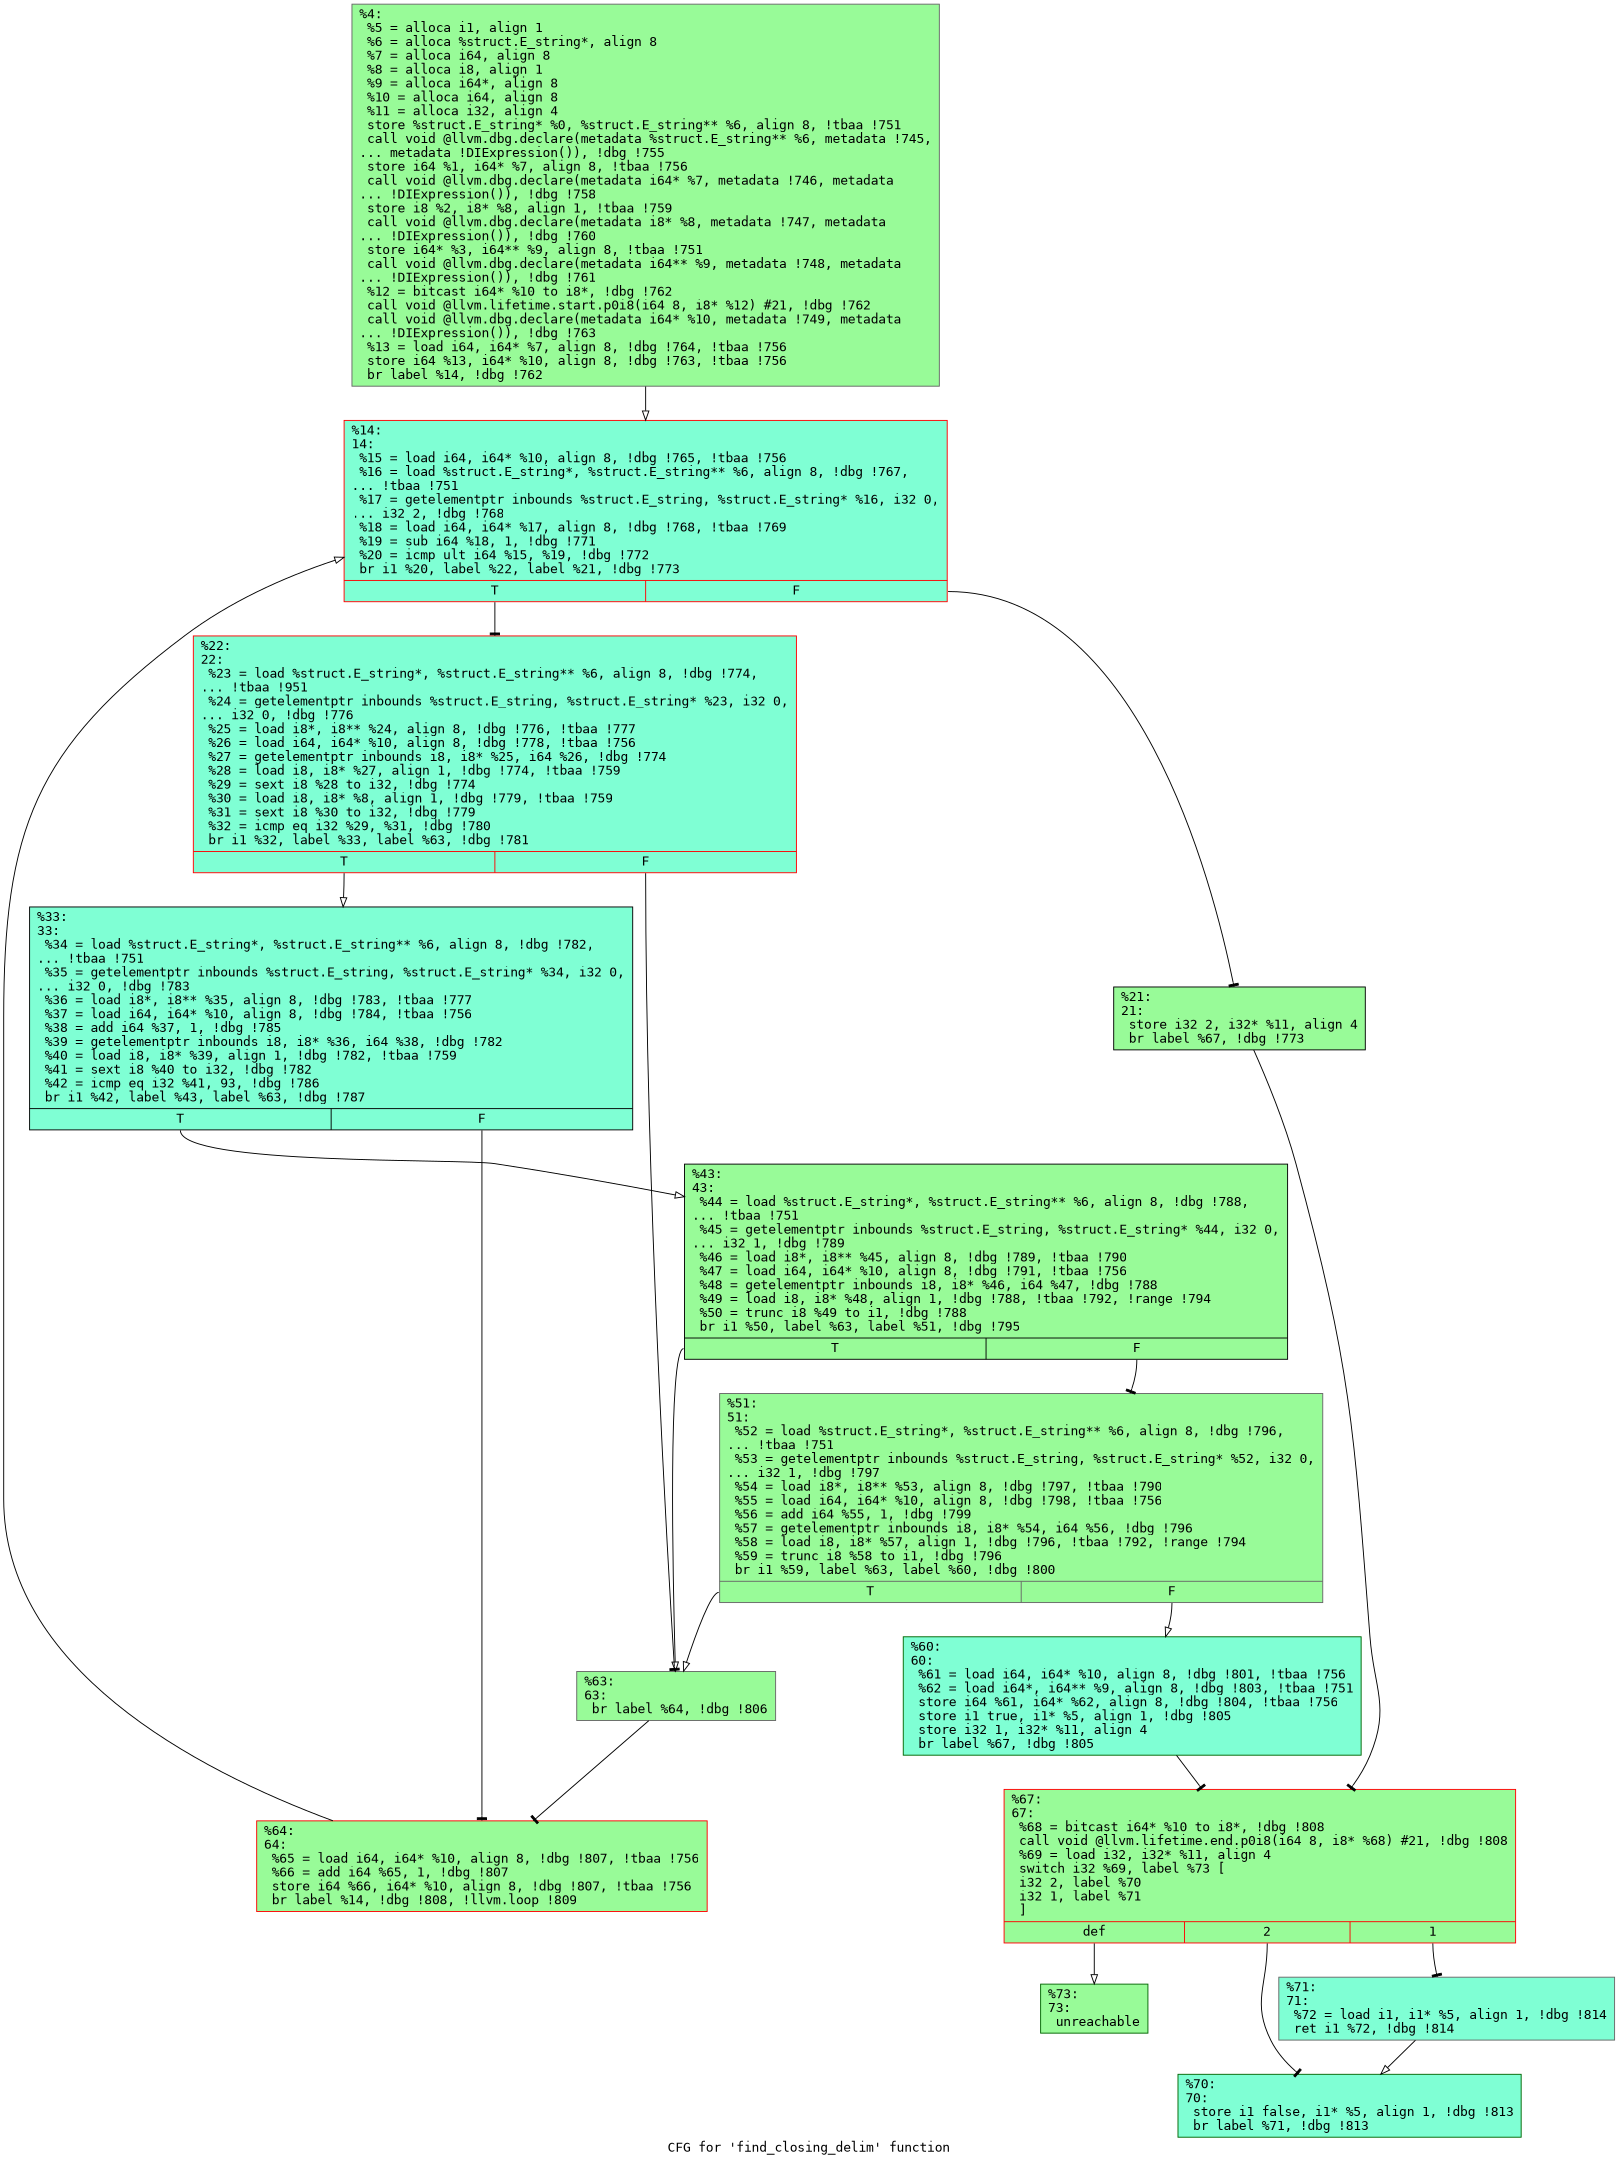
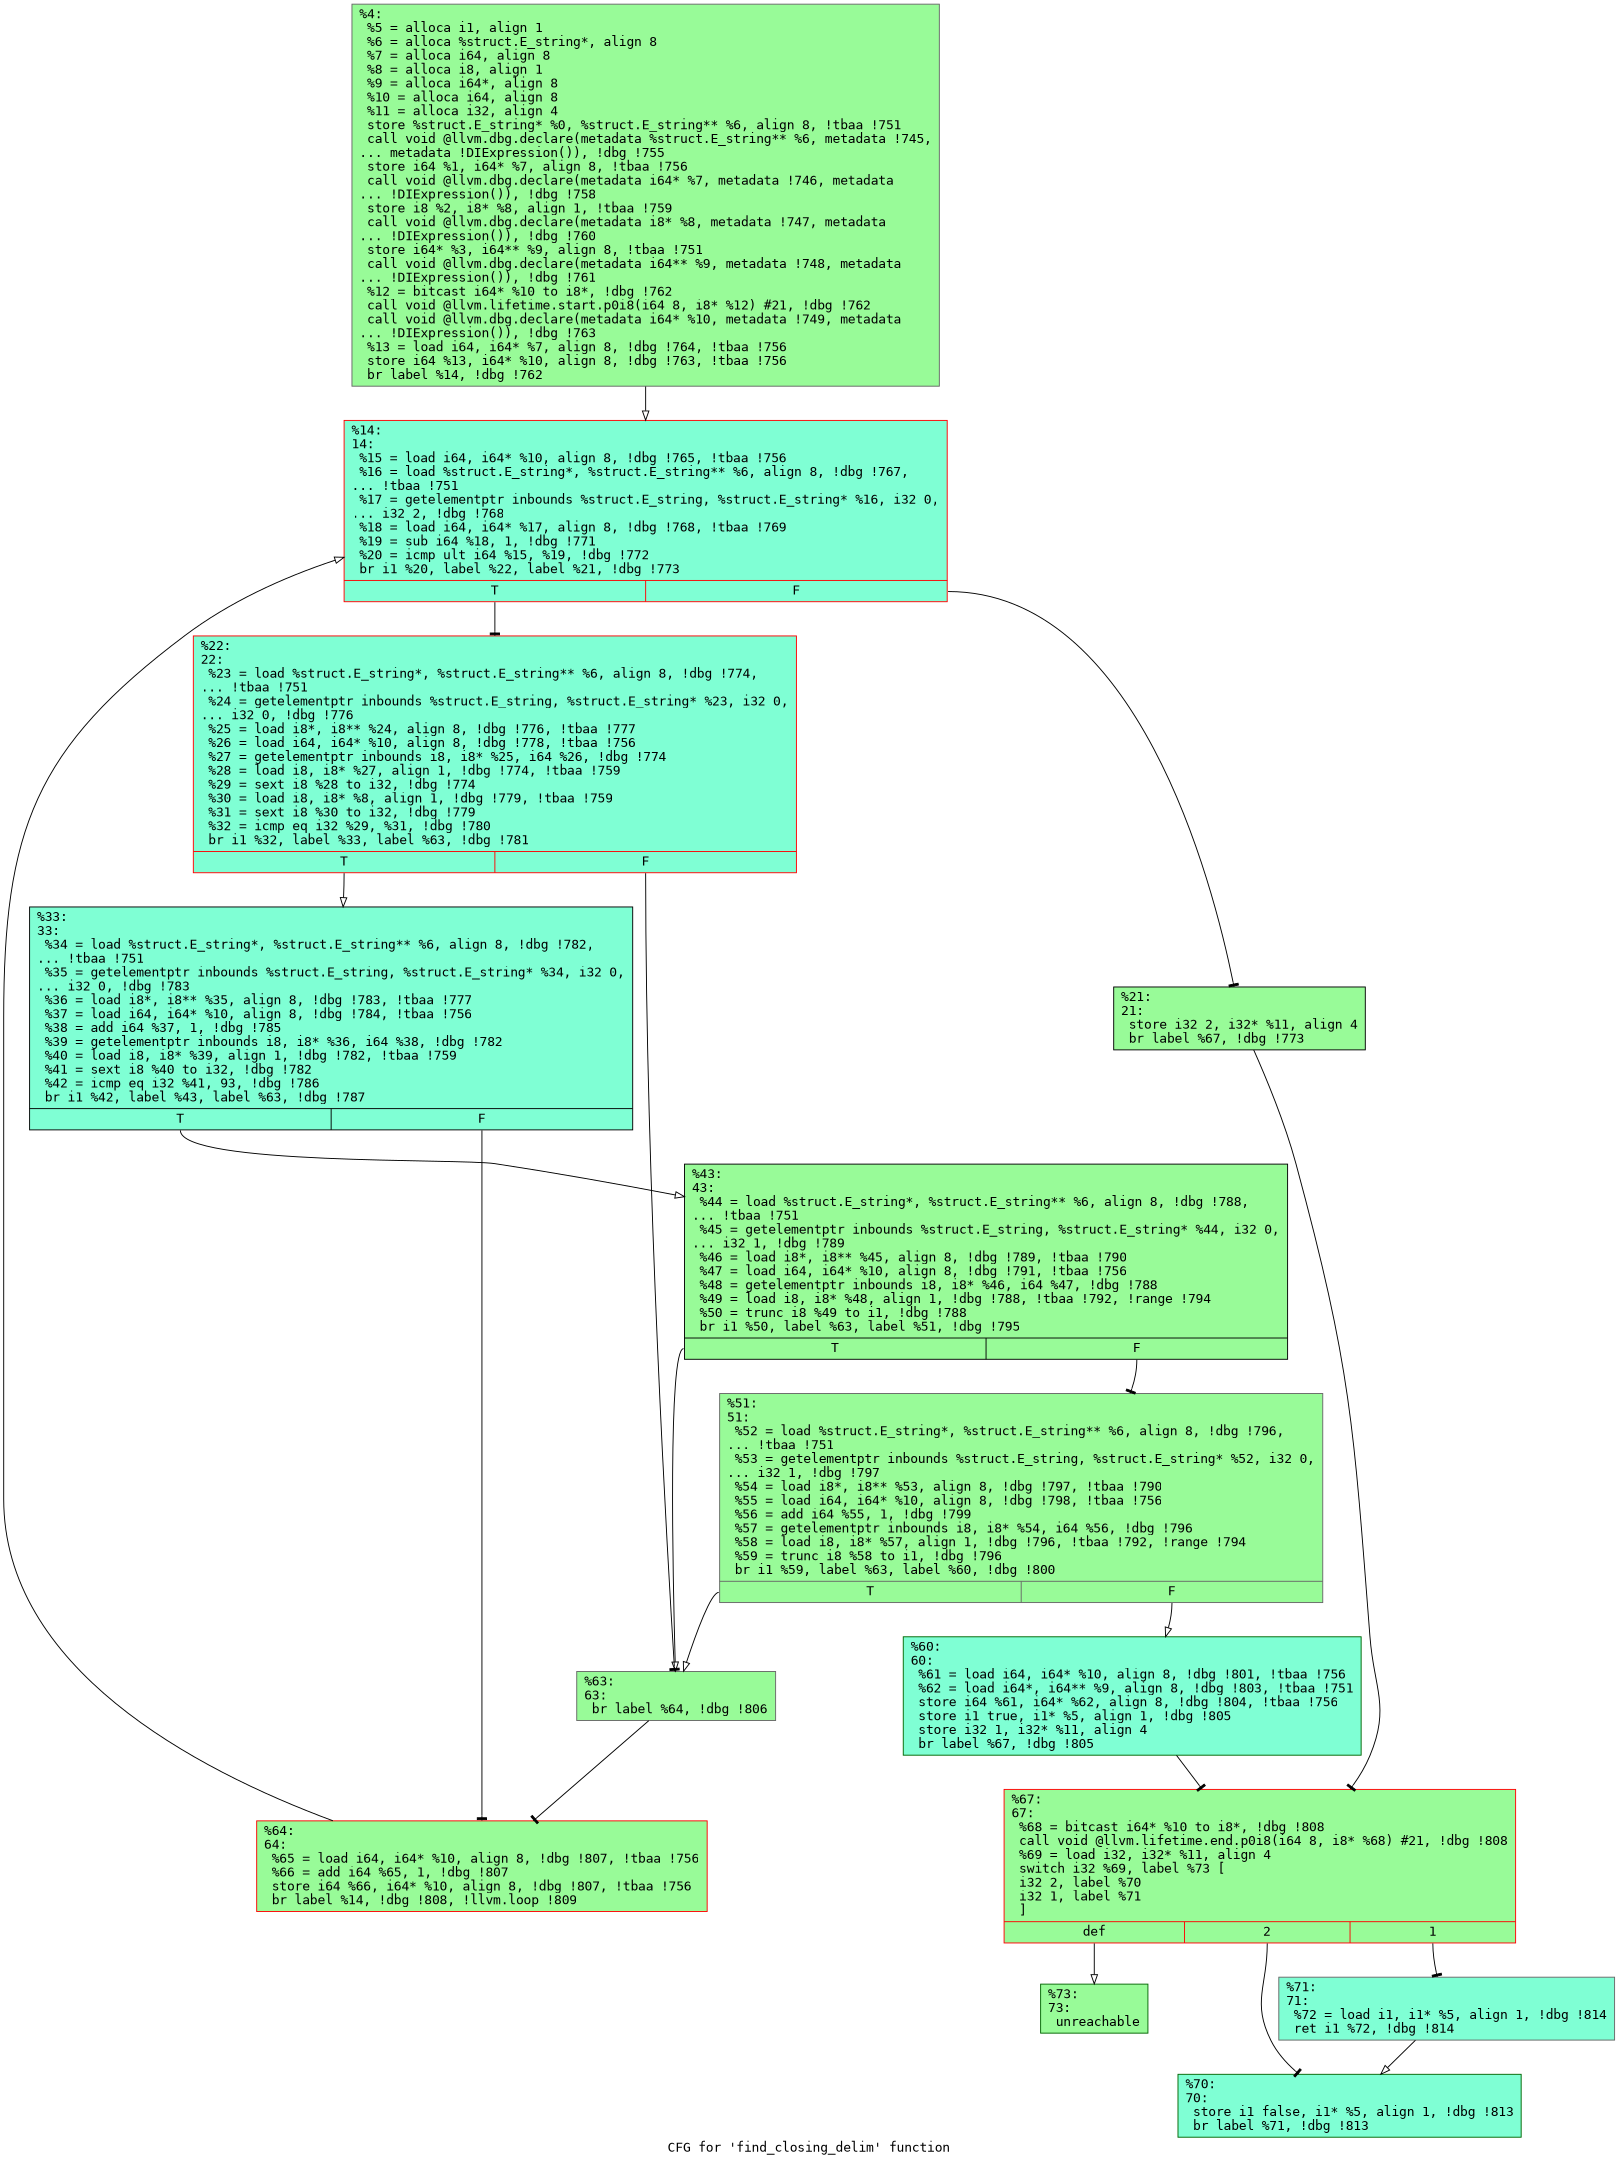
(254, 688) -> (254, 688)
